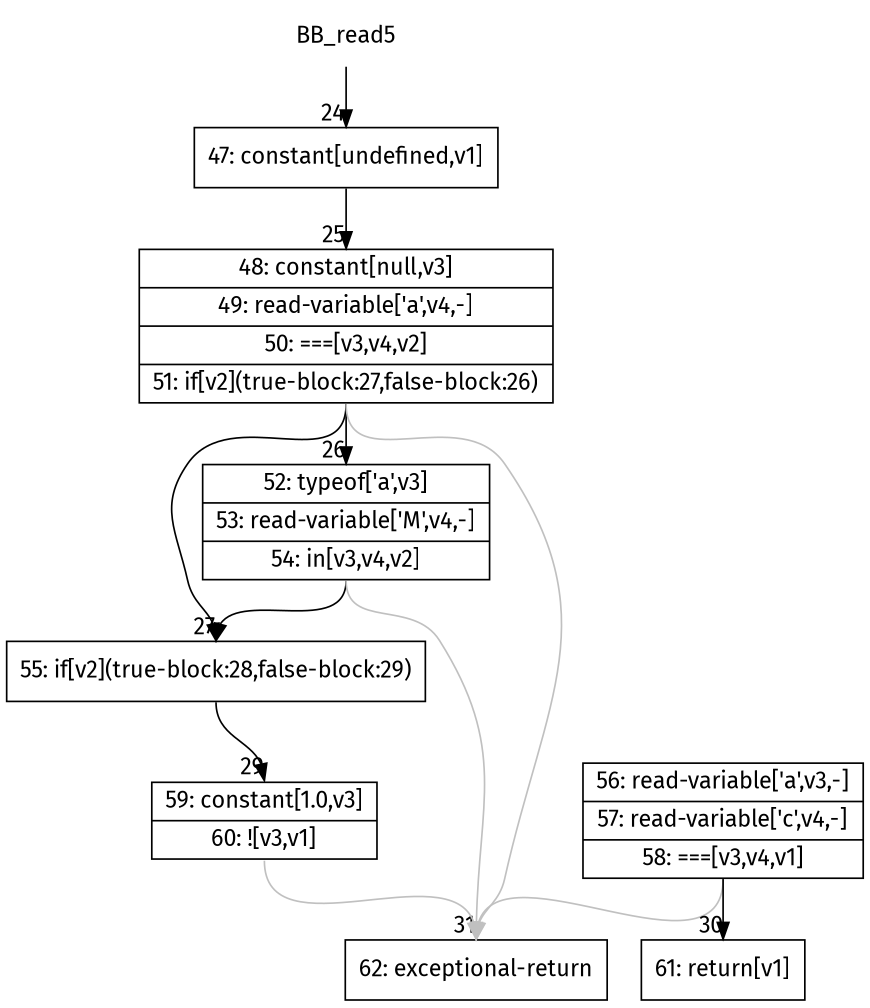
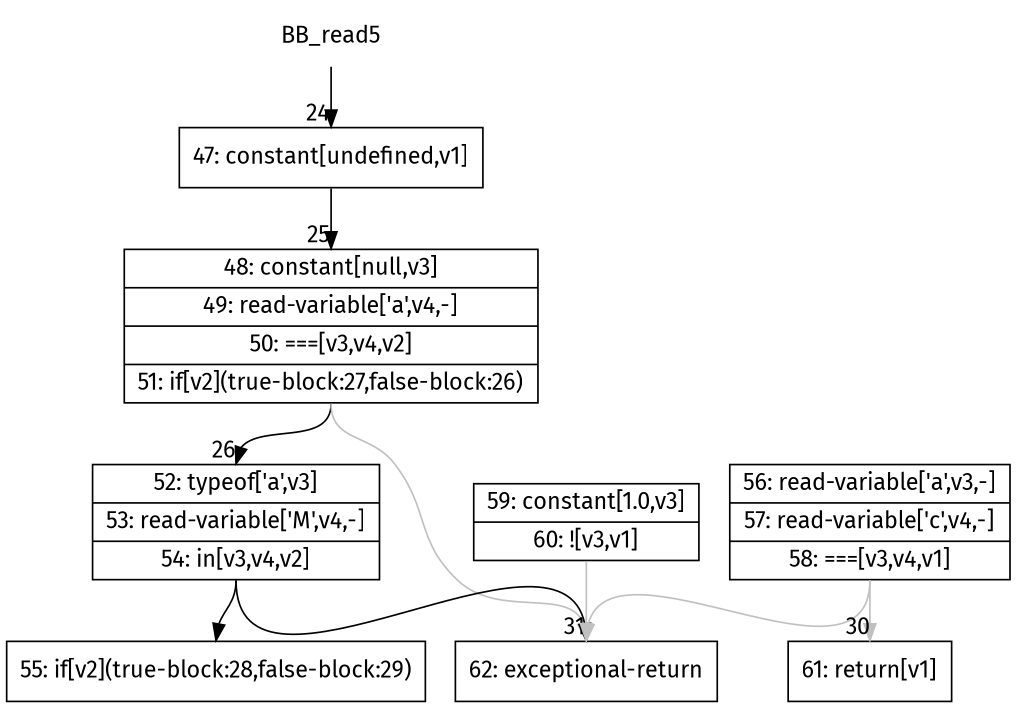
(193, 459) -> none
(475, 718) -> (403, 613)
(233, 736) -> none
(723, 901) -> (870, 613)
